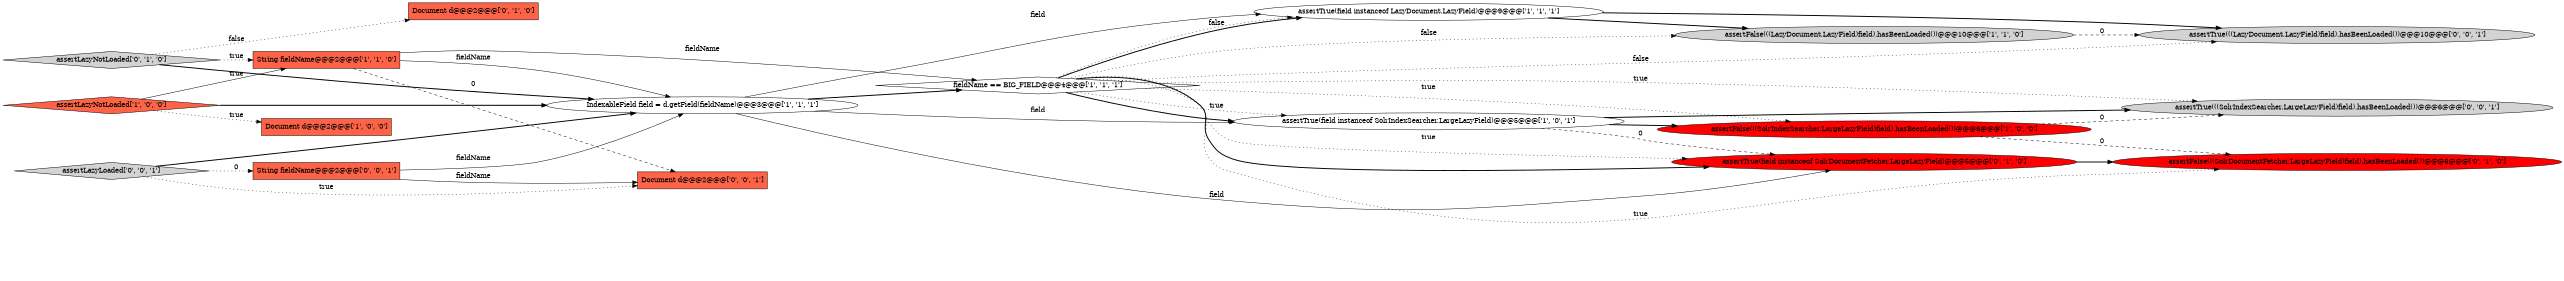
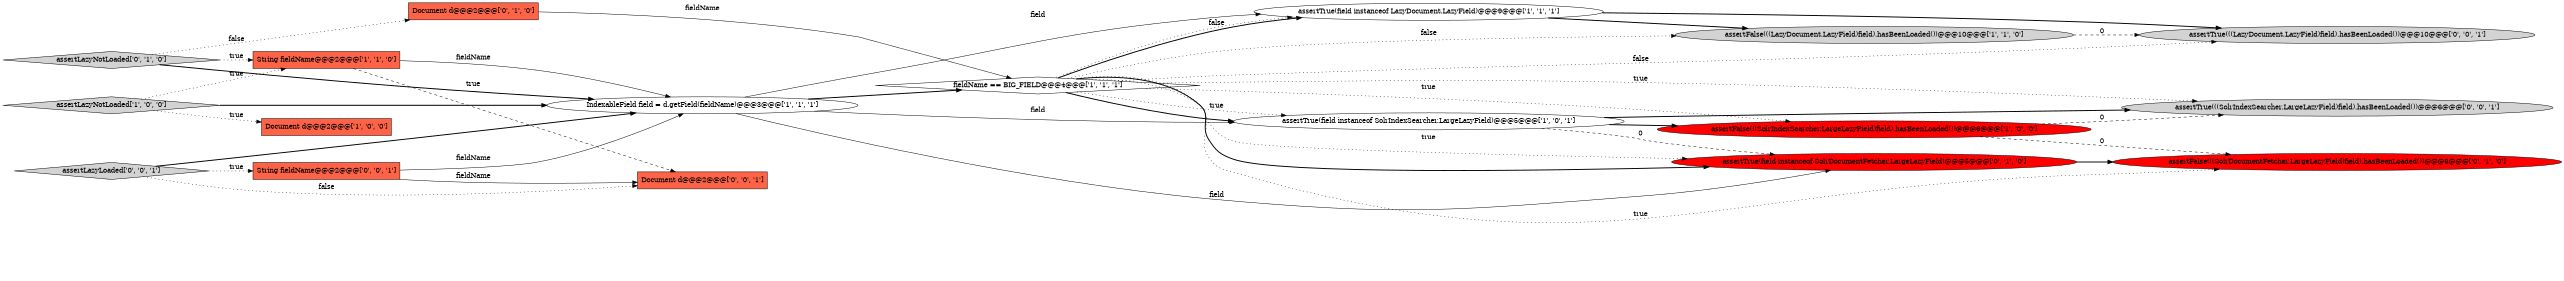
(686, 59) -> (775, 26)
(211, 84) -> (211, 84)
(473, 84) -> (473, 84)
(111, 105) -> (111, 105)
(236, 167) -> (236, 167)
(326, 187) -> (326, 187)
